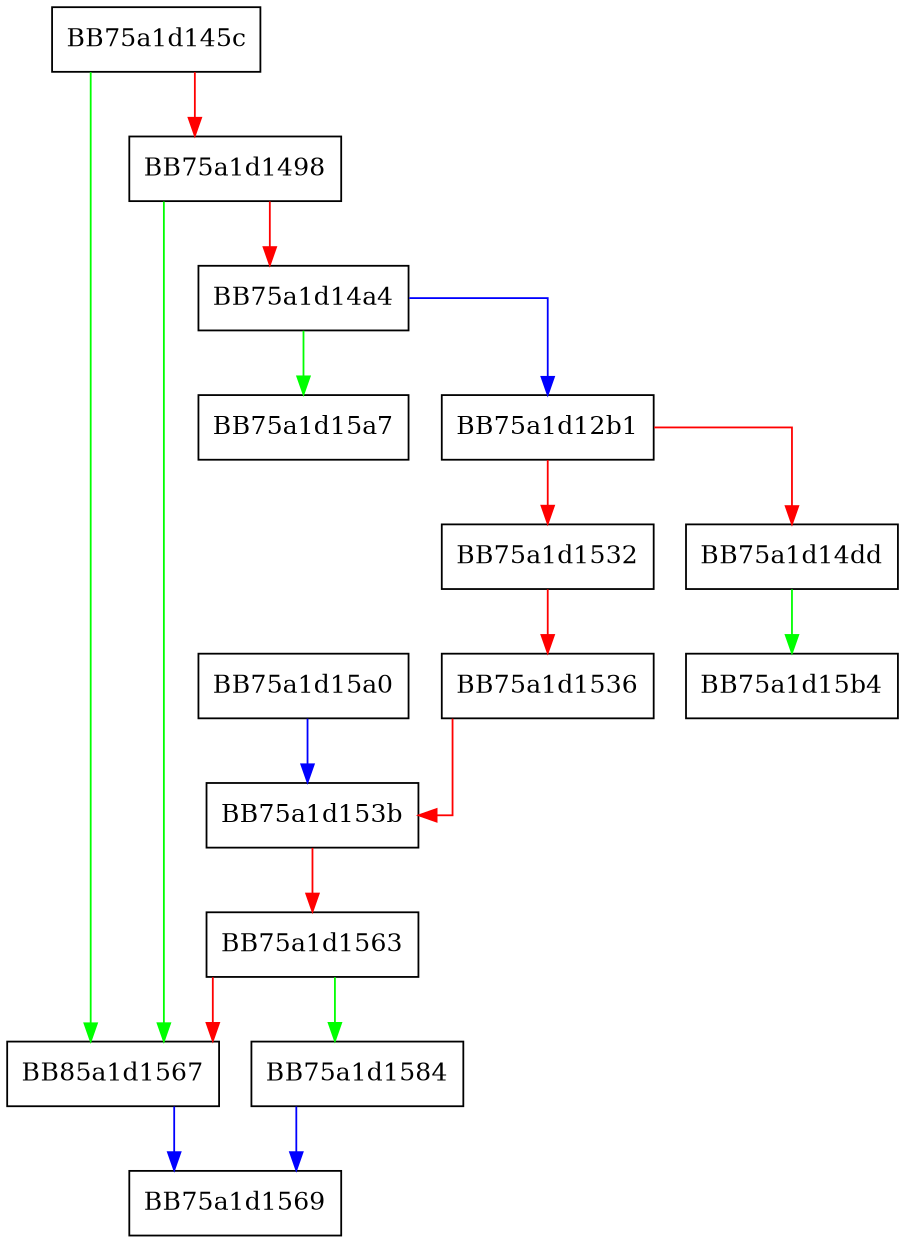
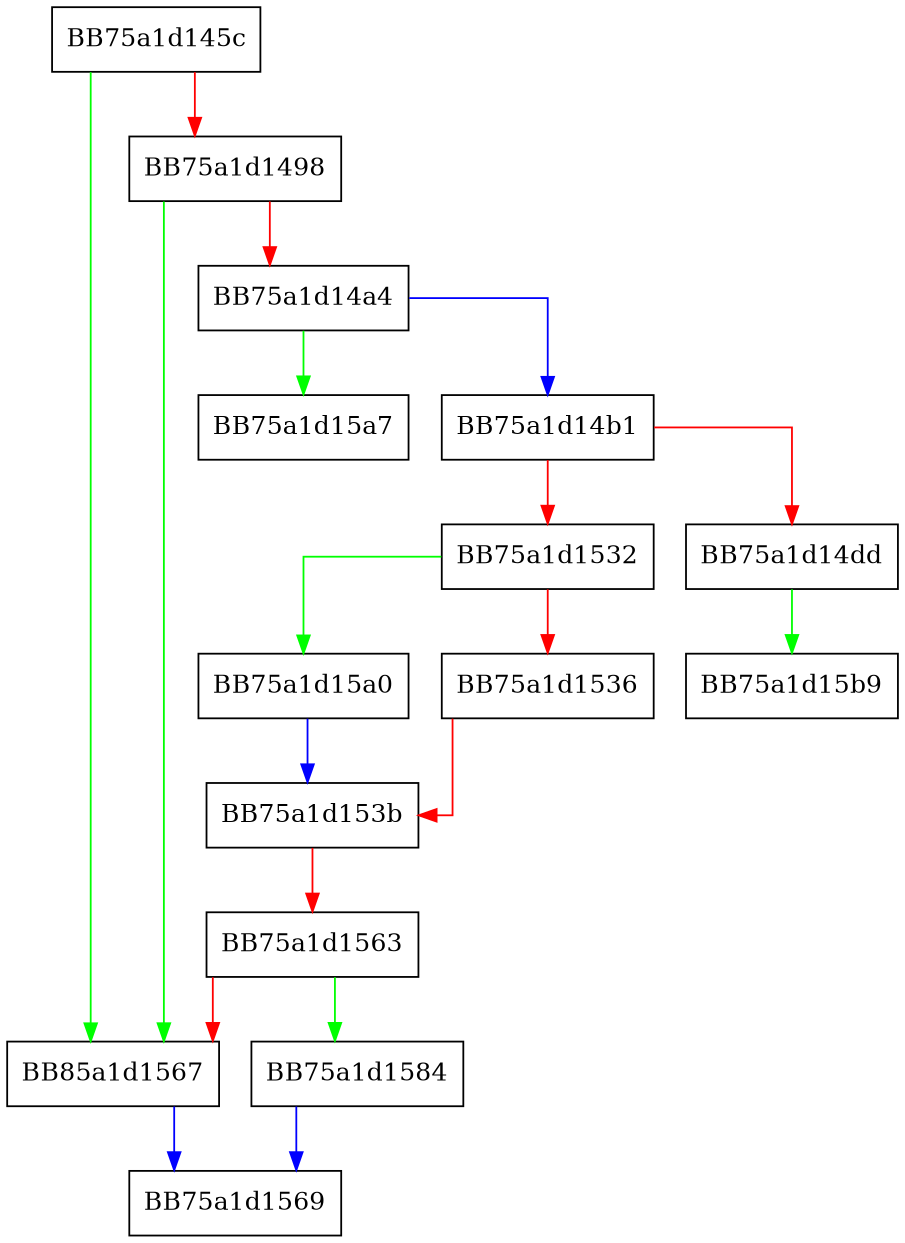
(548, 427) -> (548, 427)
none -> (333, 557)
(792, 686) -> (792, 686)
